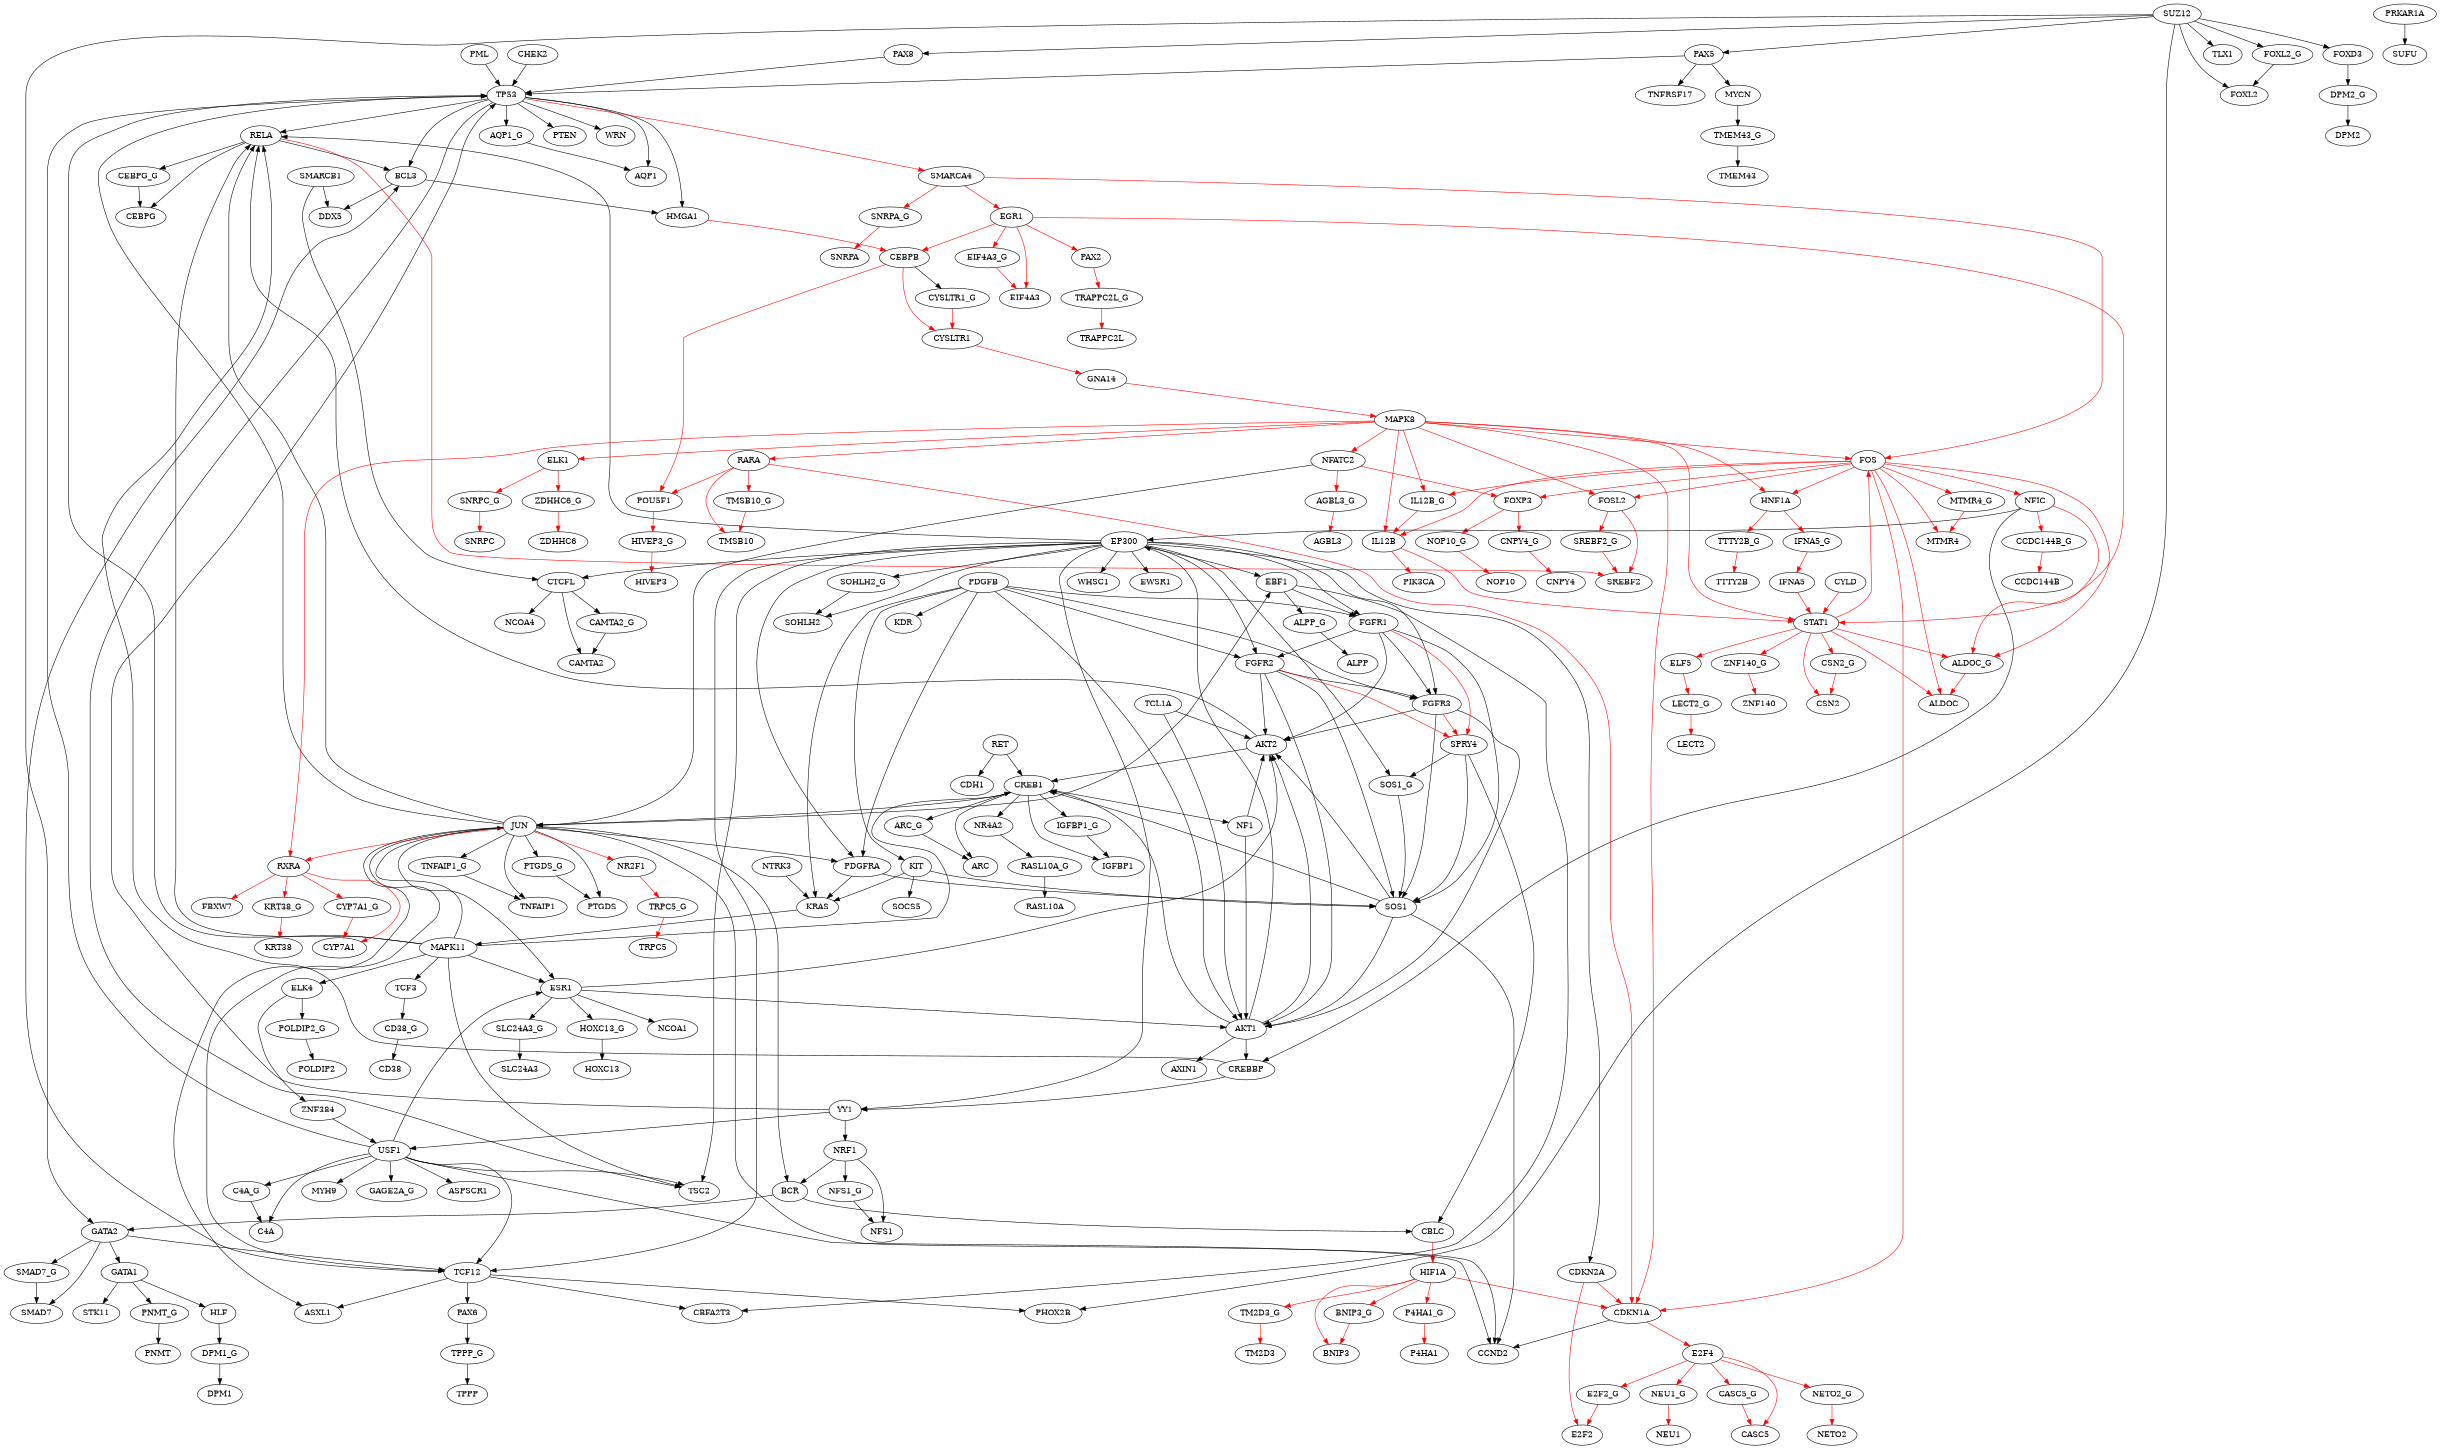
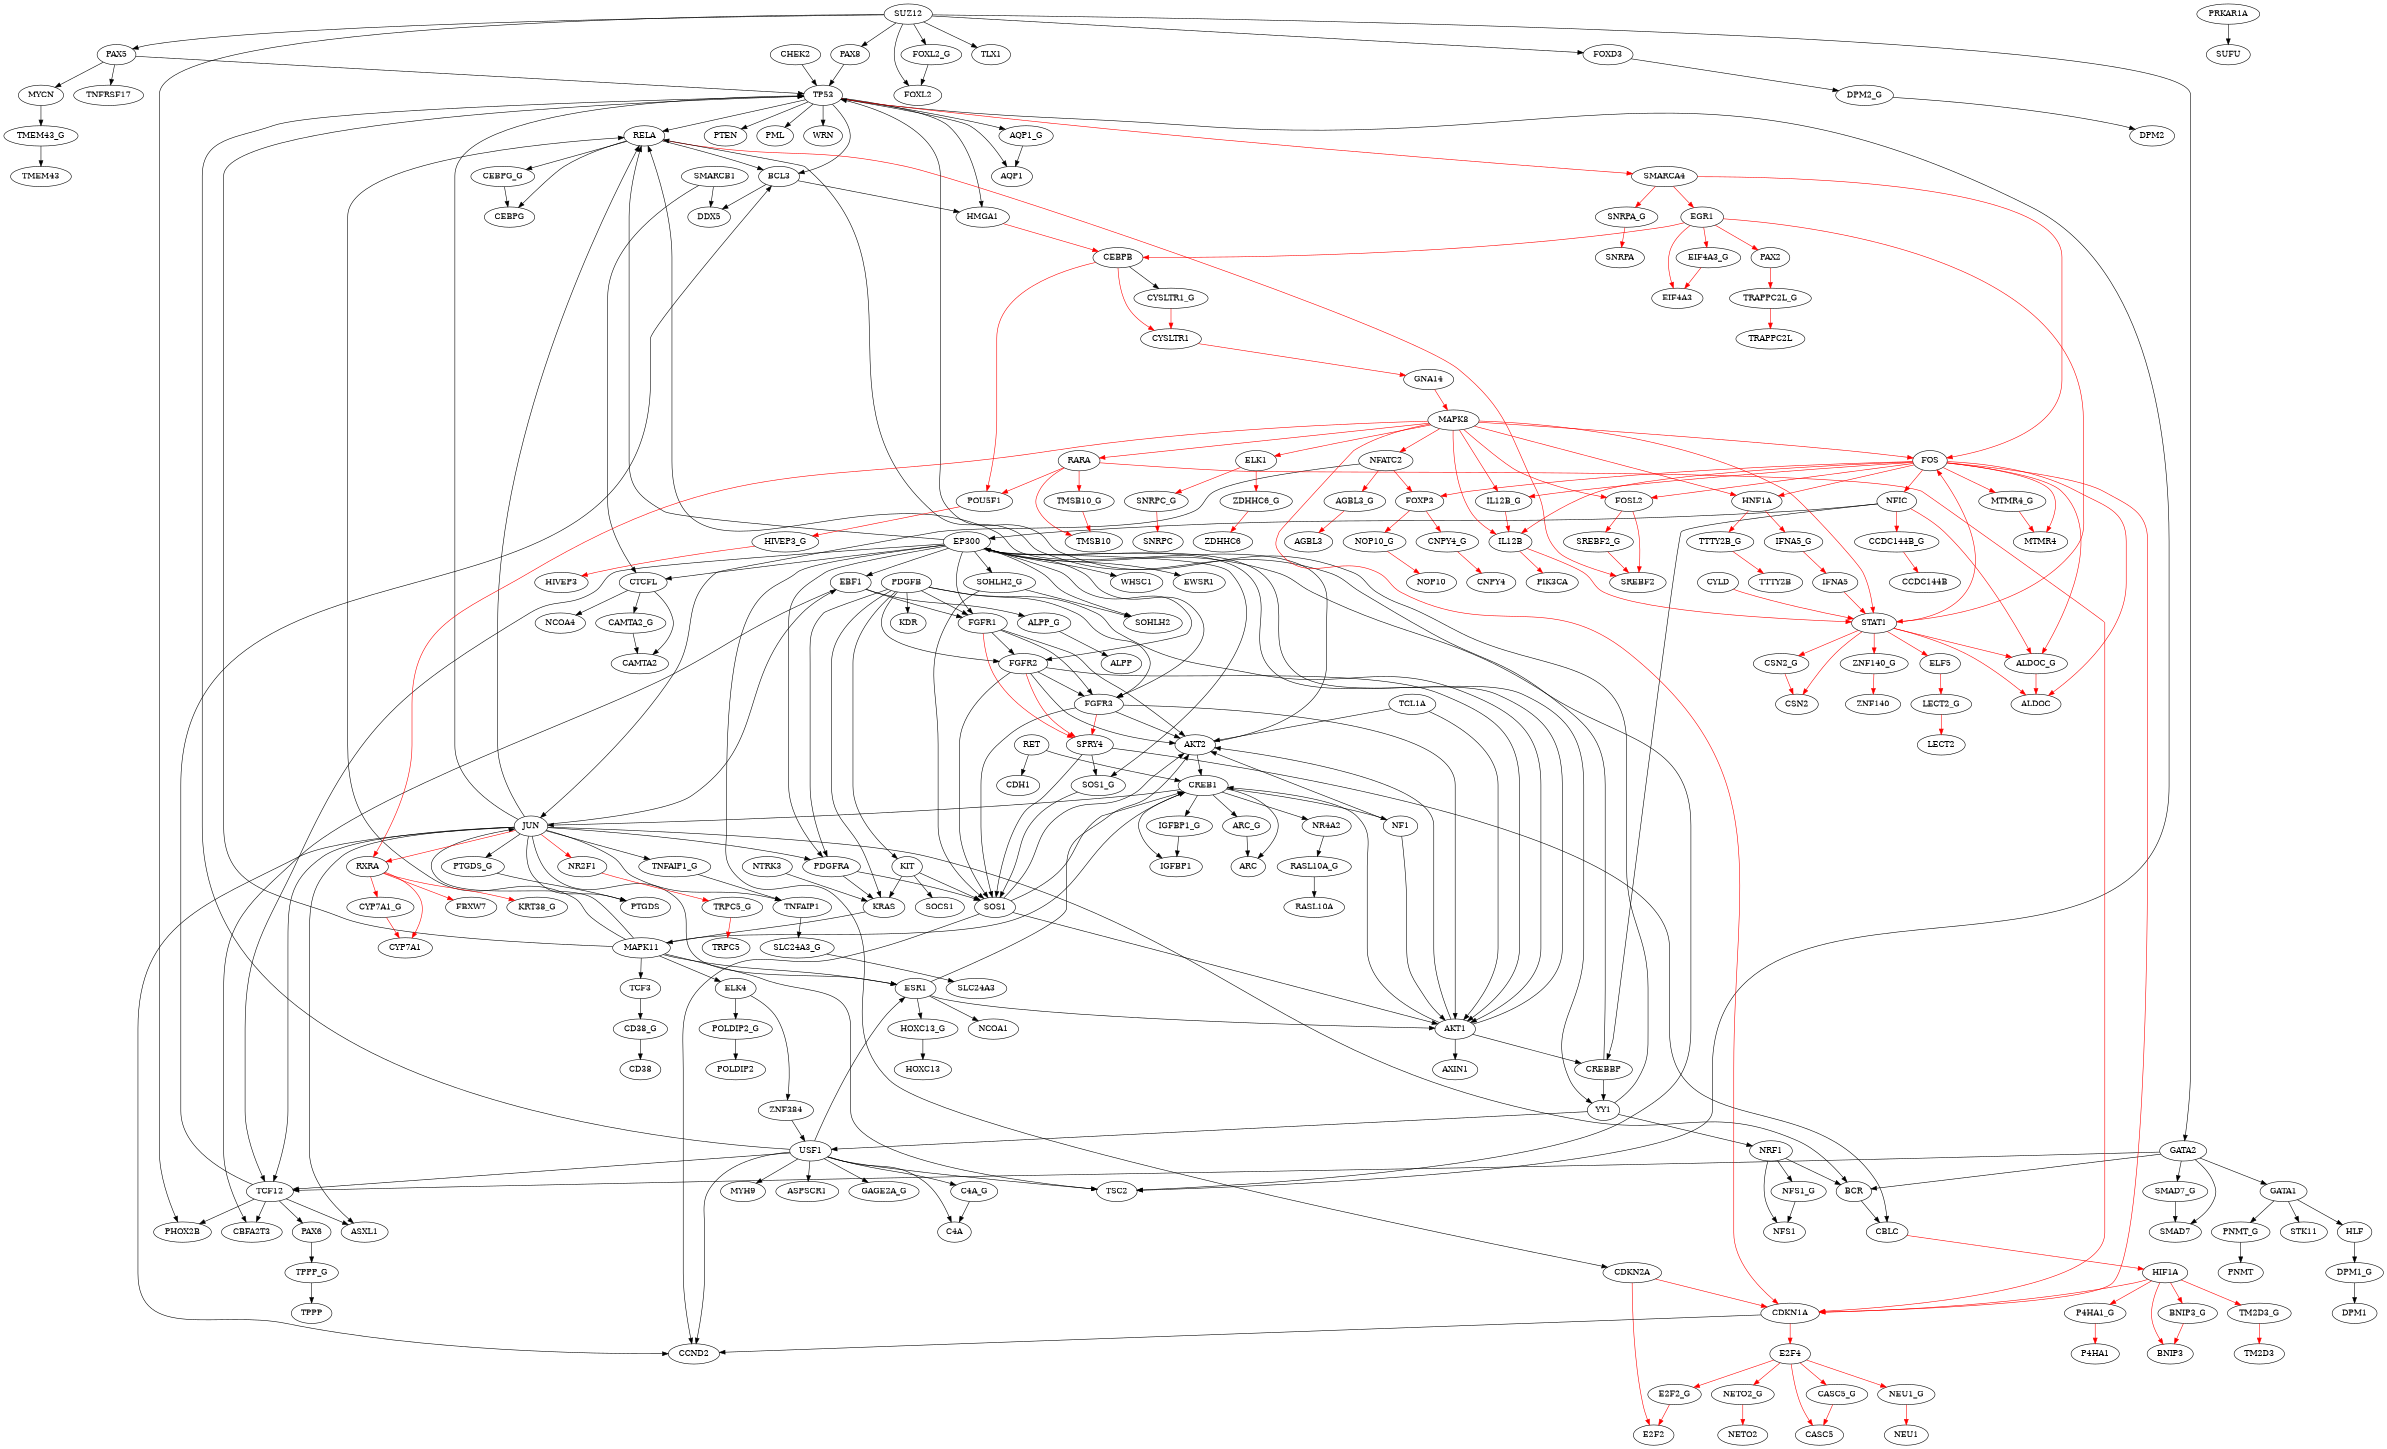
(491, 73) -> (801, 114)
(1496, 756) -> (938, 741)
(907, 907) -> (940, 907)
(278, 948) -> none
(543, 1007) -> (800, 927)
(454, 1215) -> (2019, 1171)
